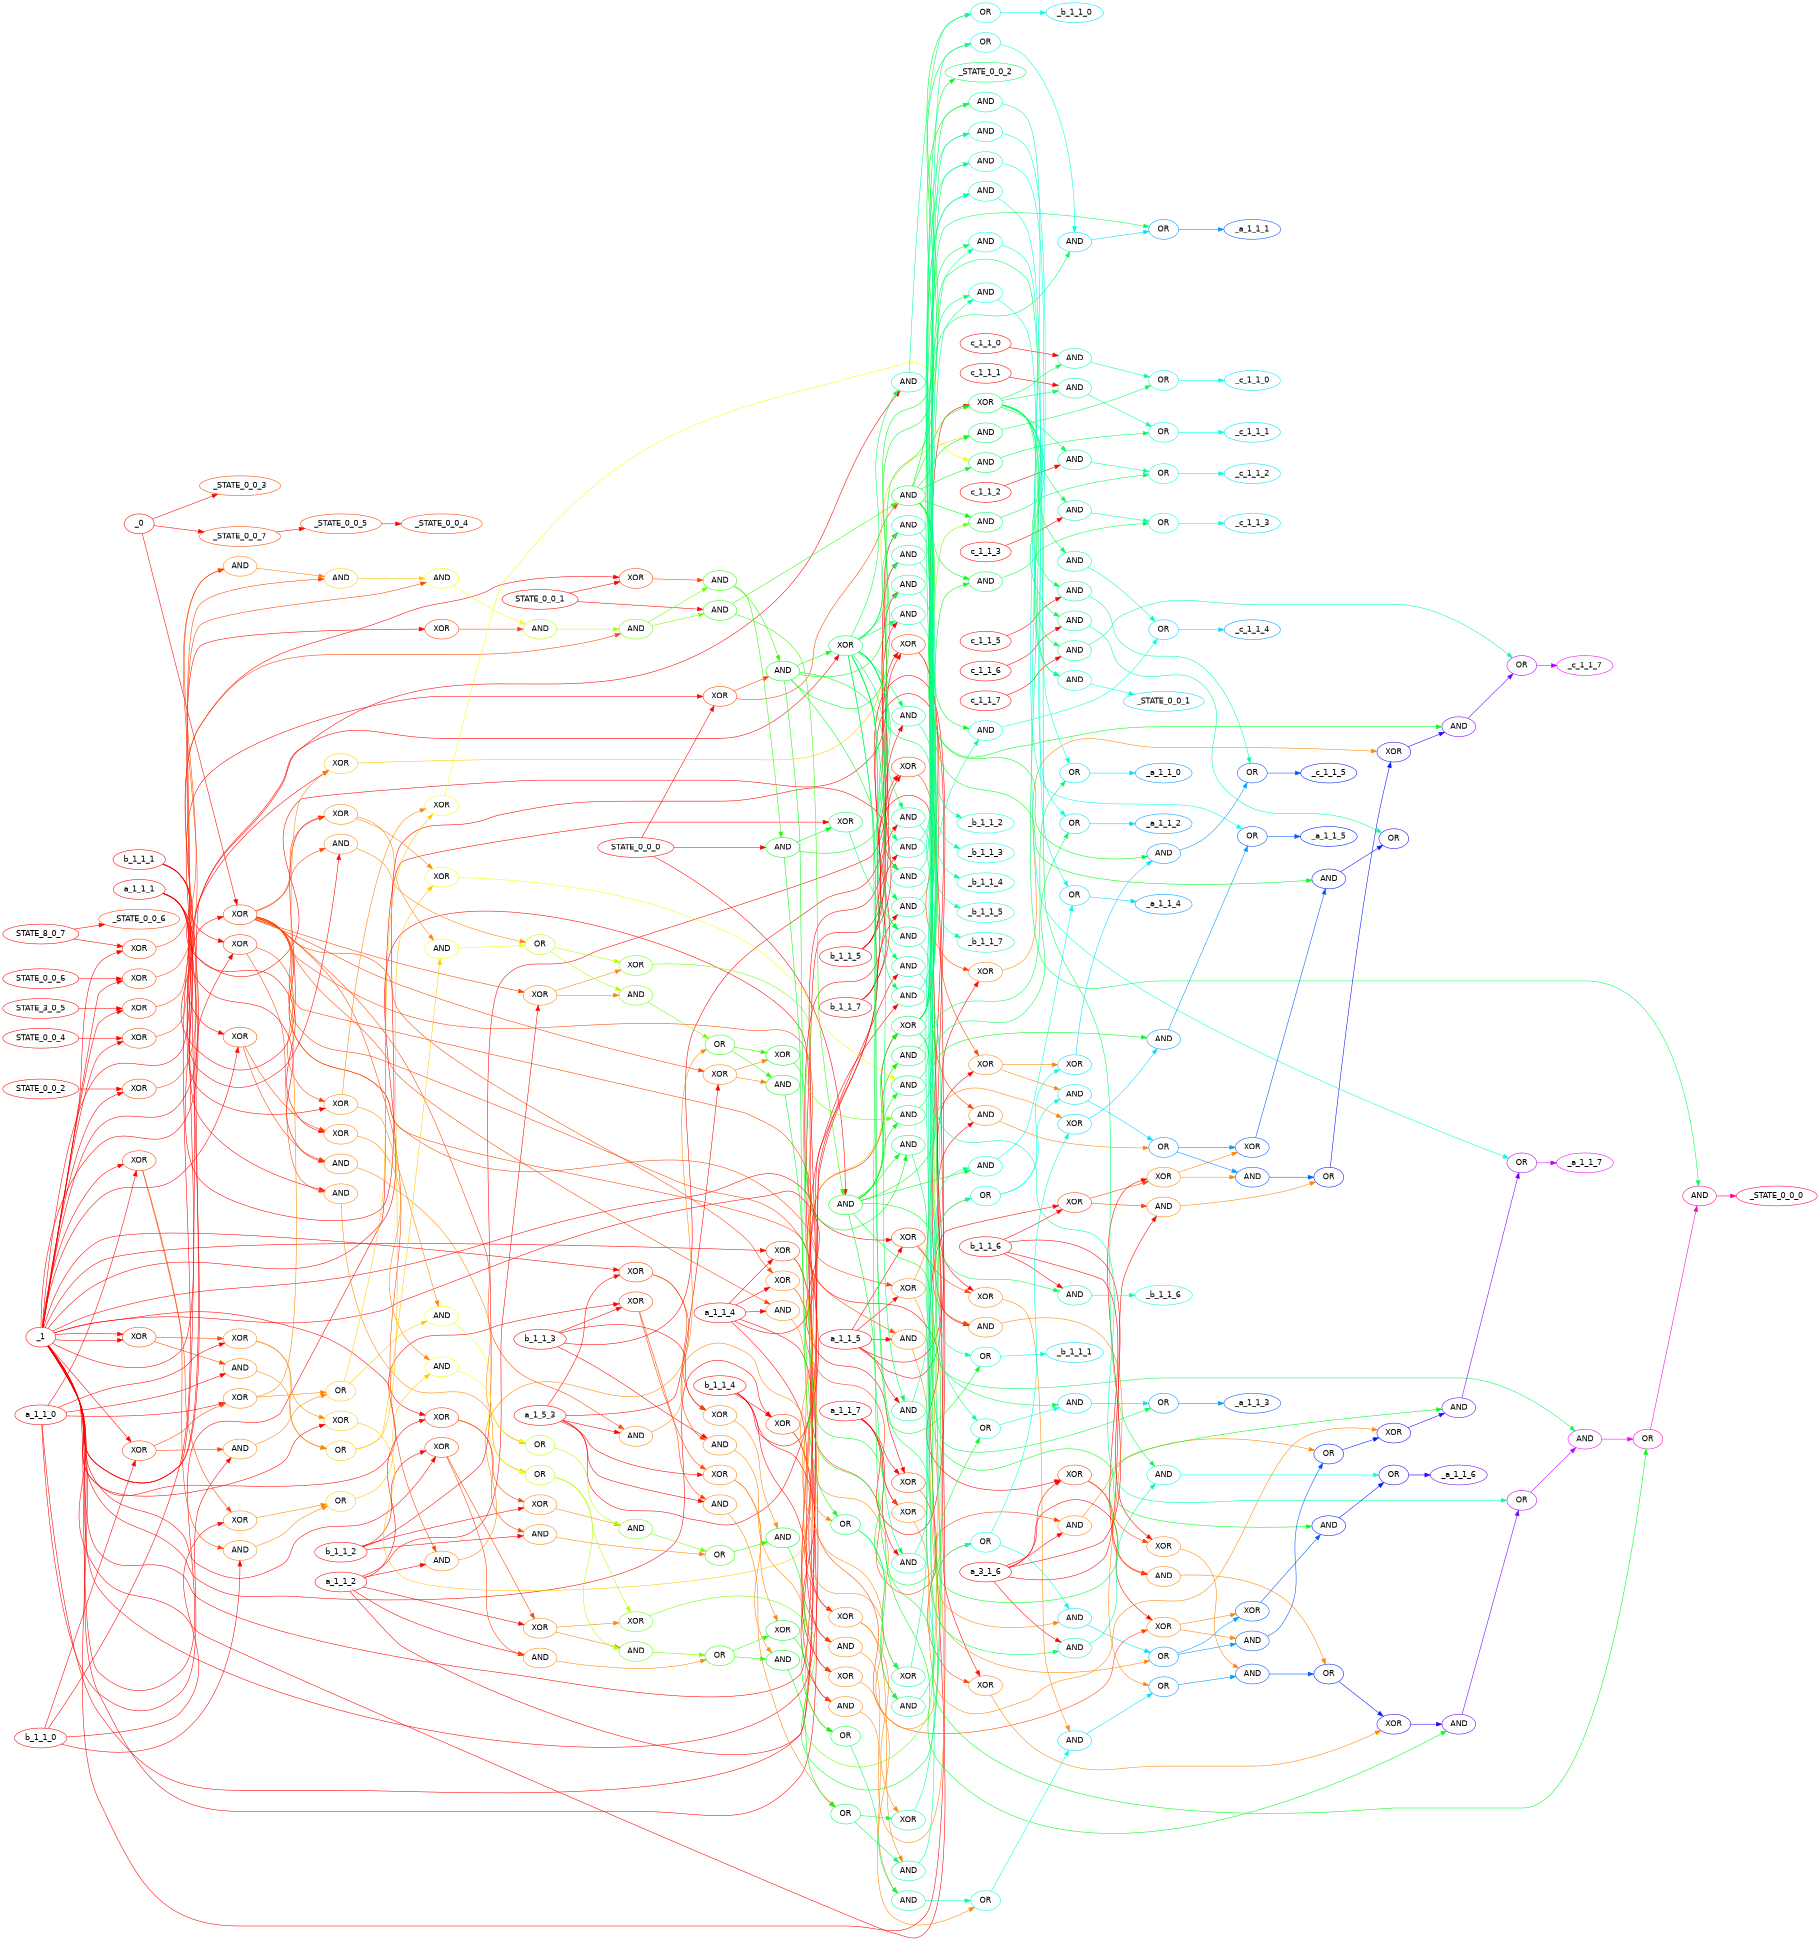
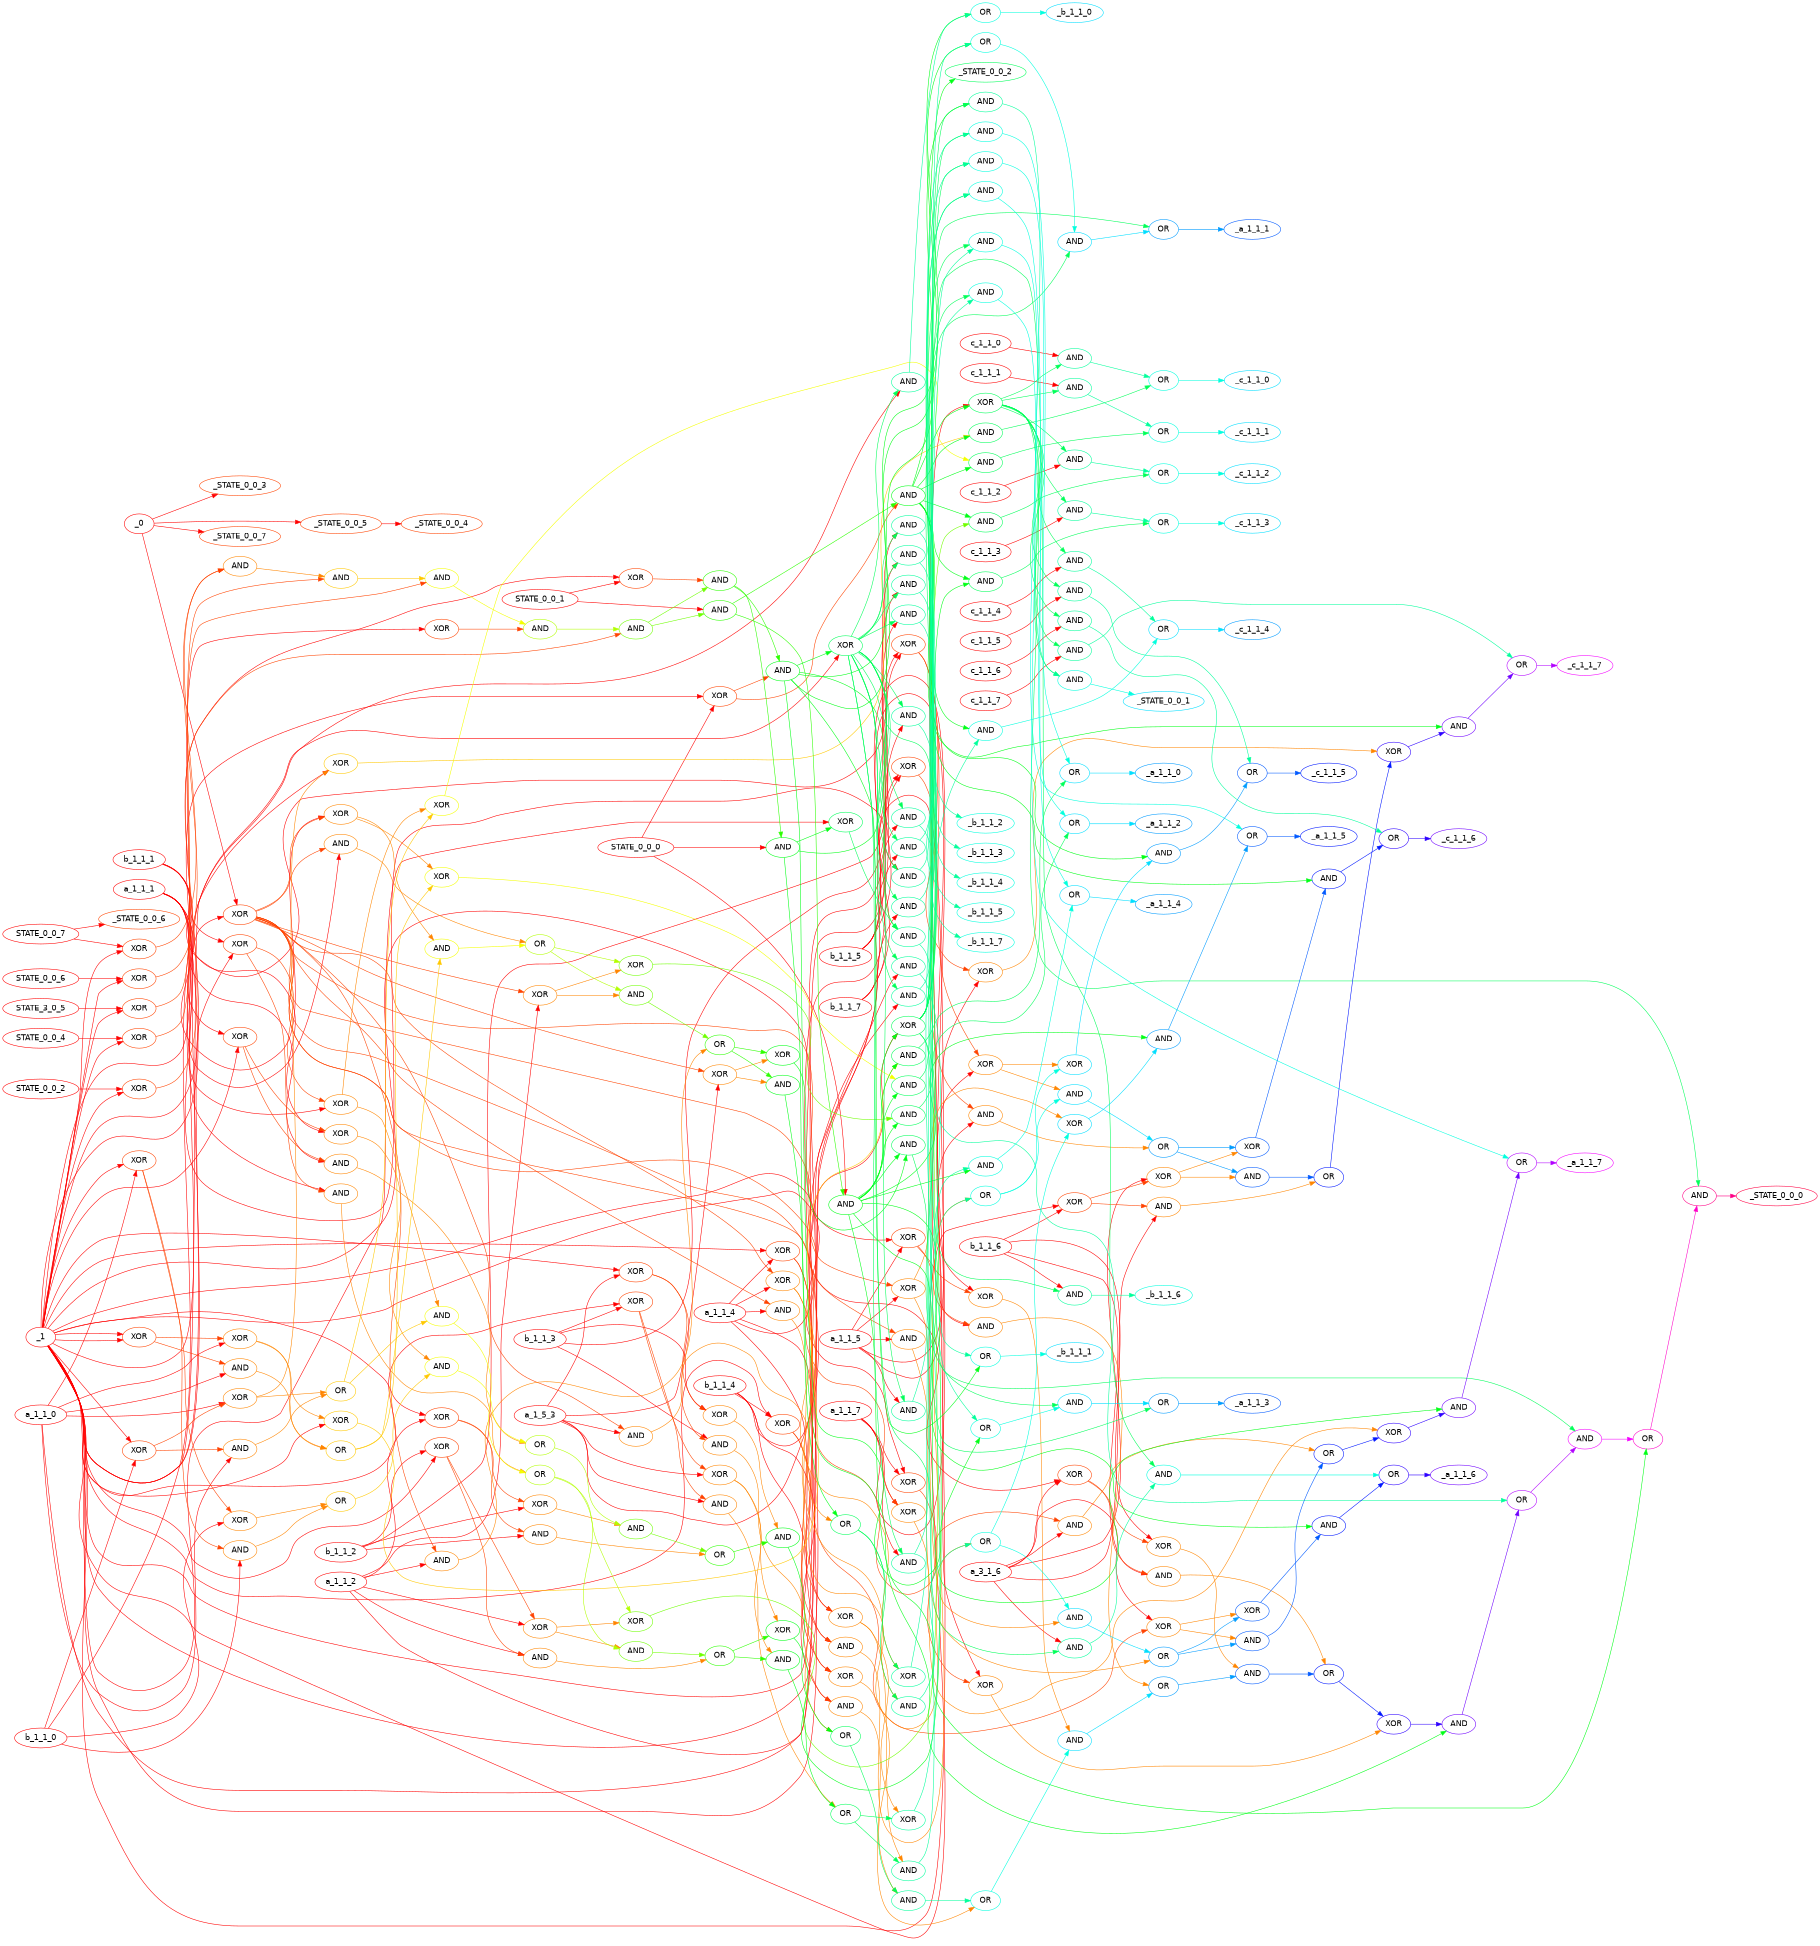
(288, 531) -> (225, 521)
none -> (986, 611)
none -> (1459, 839)
(41, 934) -> (41, 934)
